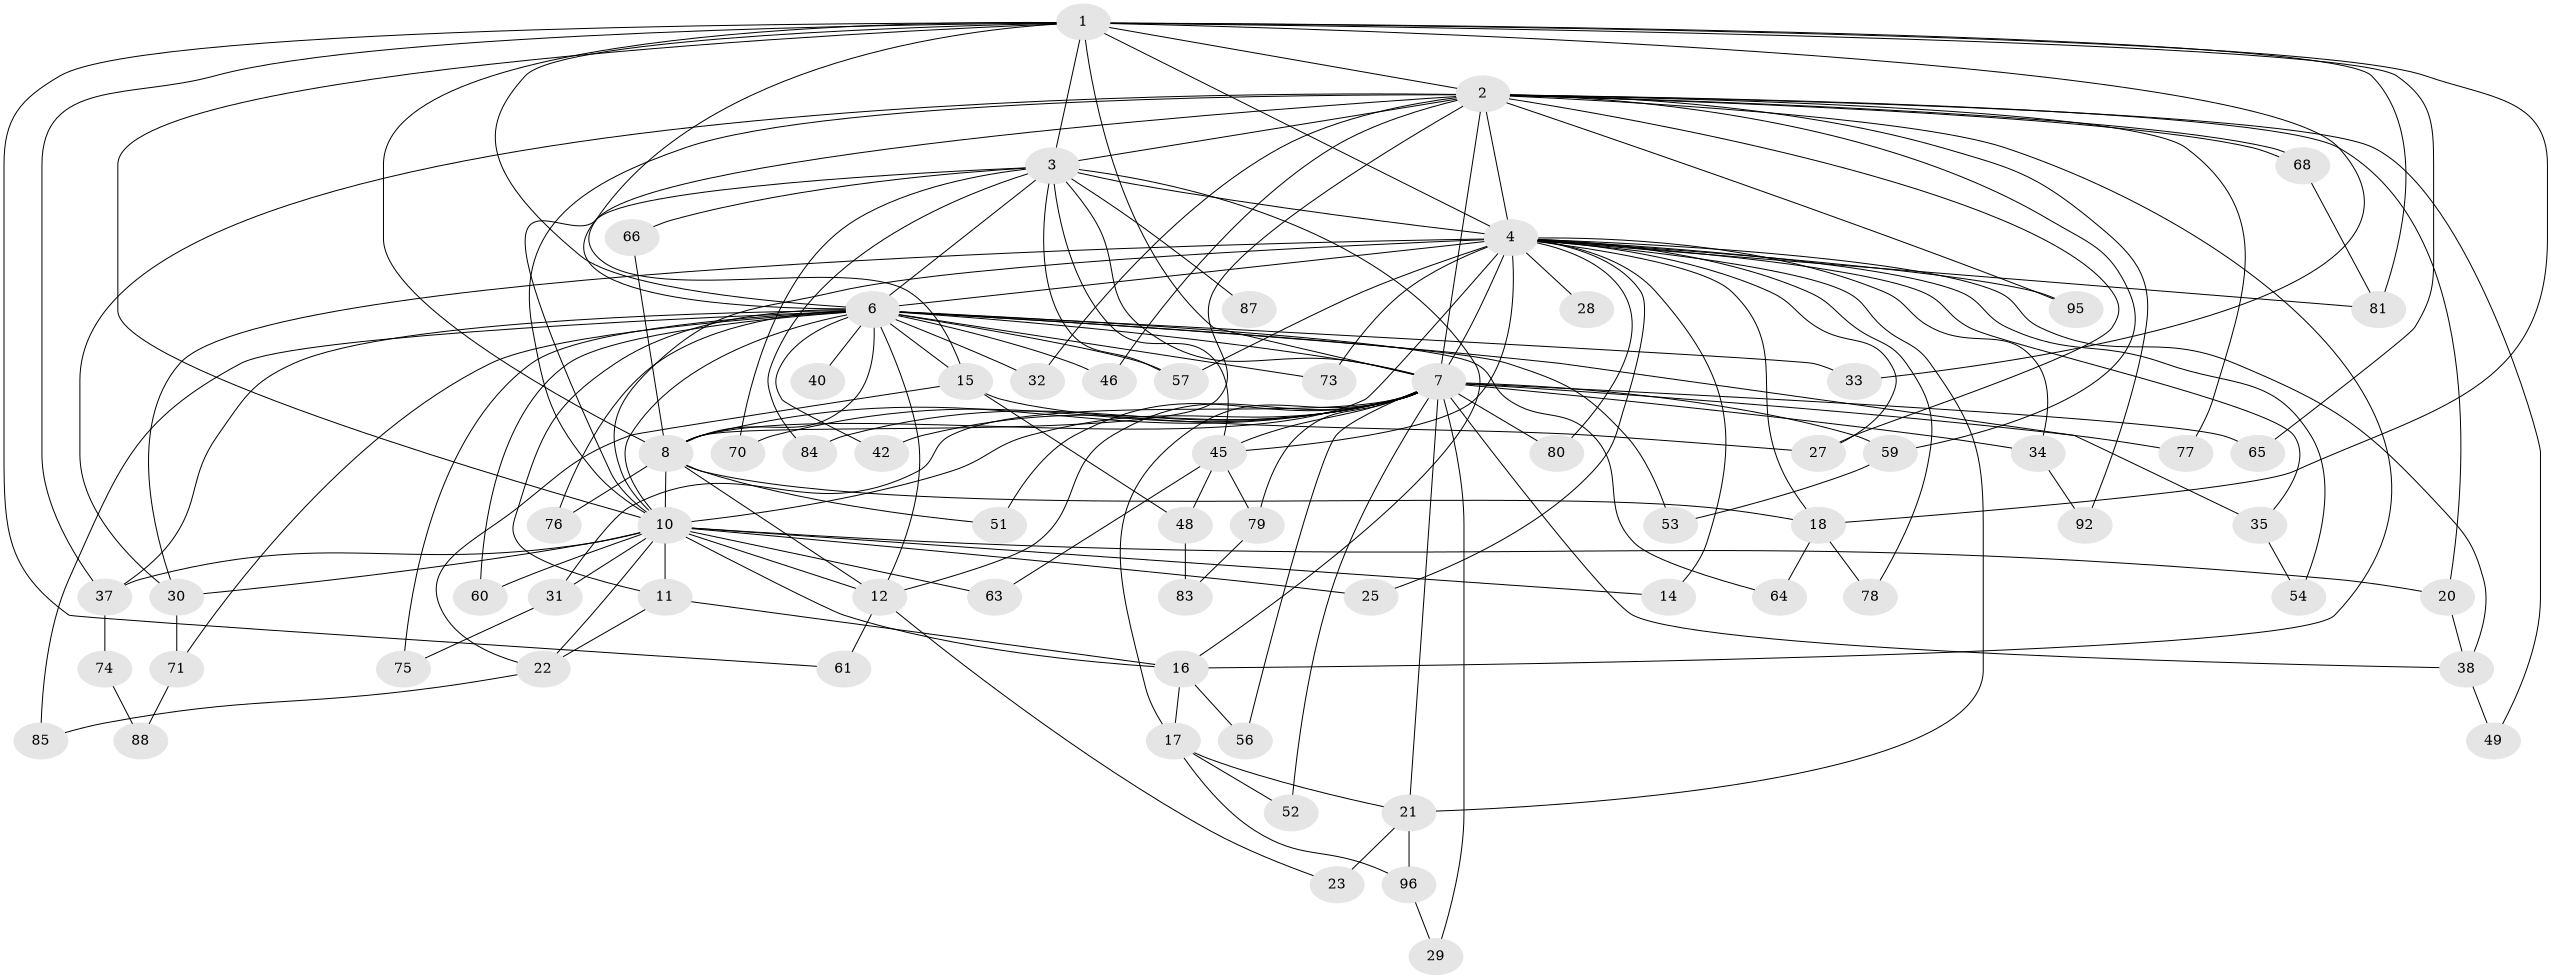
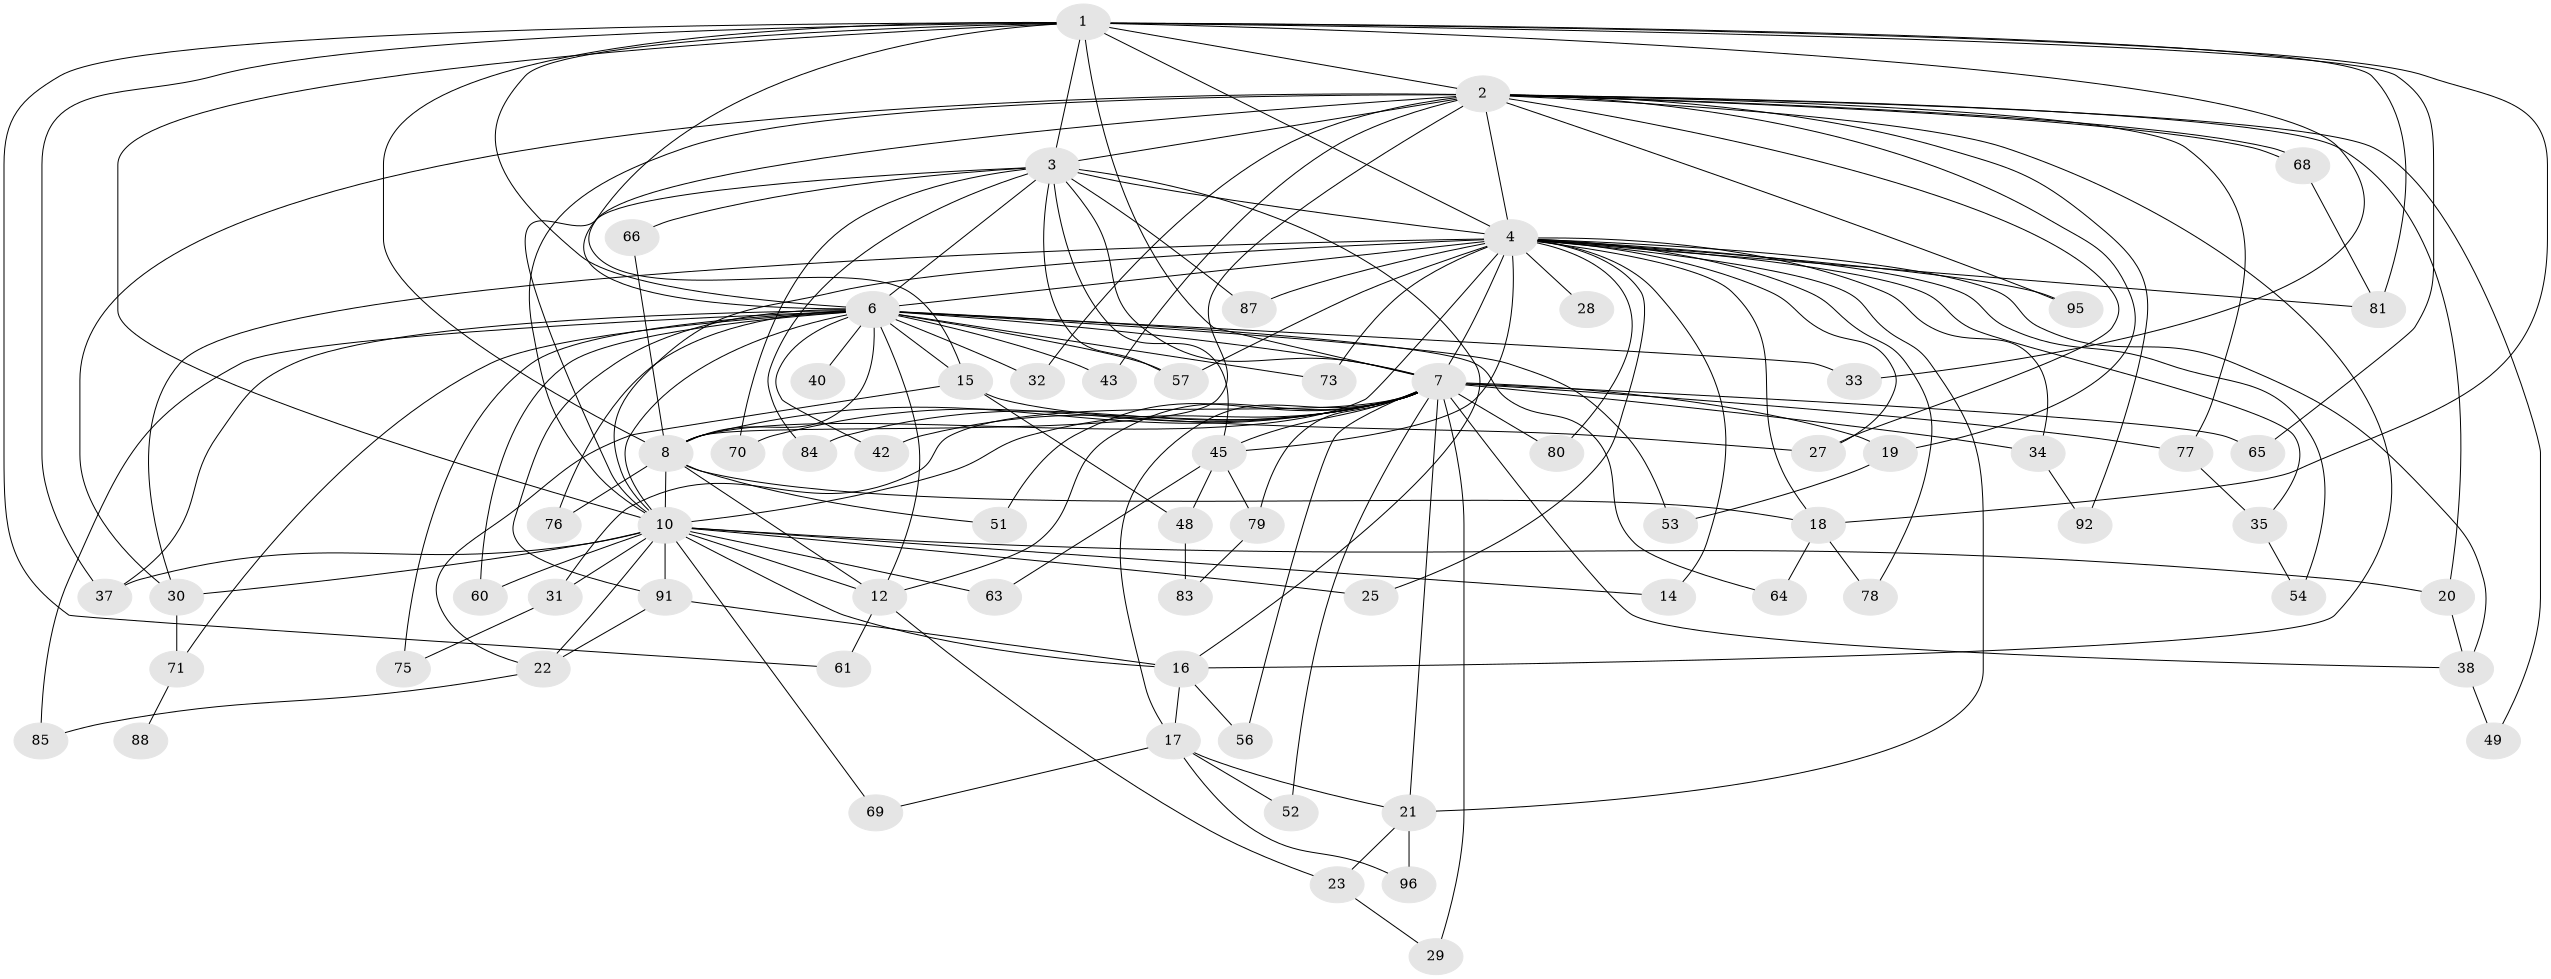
(1466, 206) -> none
none -> (1388, 265)
(1579, 366) -> (2225, 491)
(1109, 381) -> (1109, 381)
(1890, 453) -> (1890, 453)
(665, 597) -> (665, 597)
(105, 669) -> none
none -> (876, 813)
(1422, 921) -> (1387, 921)
